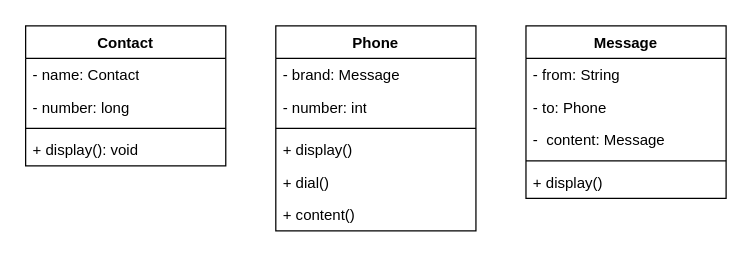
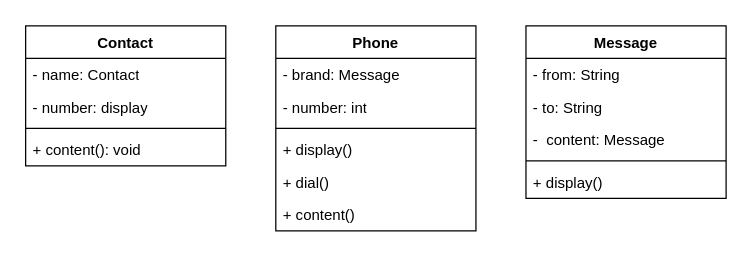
(84, 108) -> (95, 108)
(573, 108) -> (576, 108)
(93, 151) -> (97, 151)
